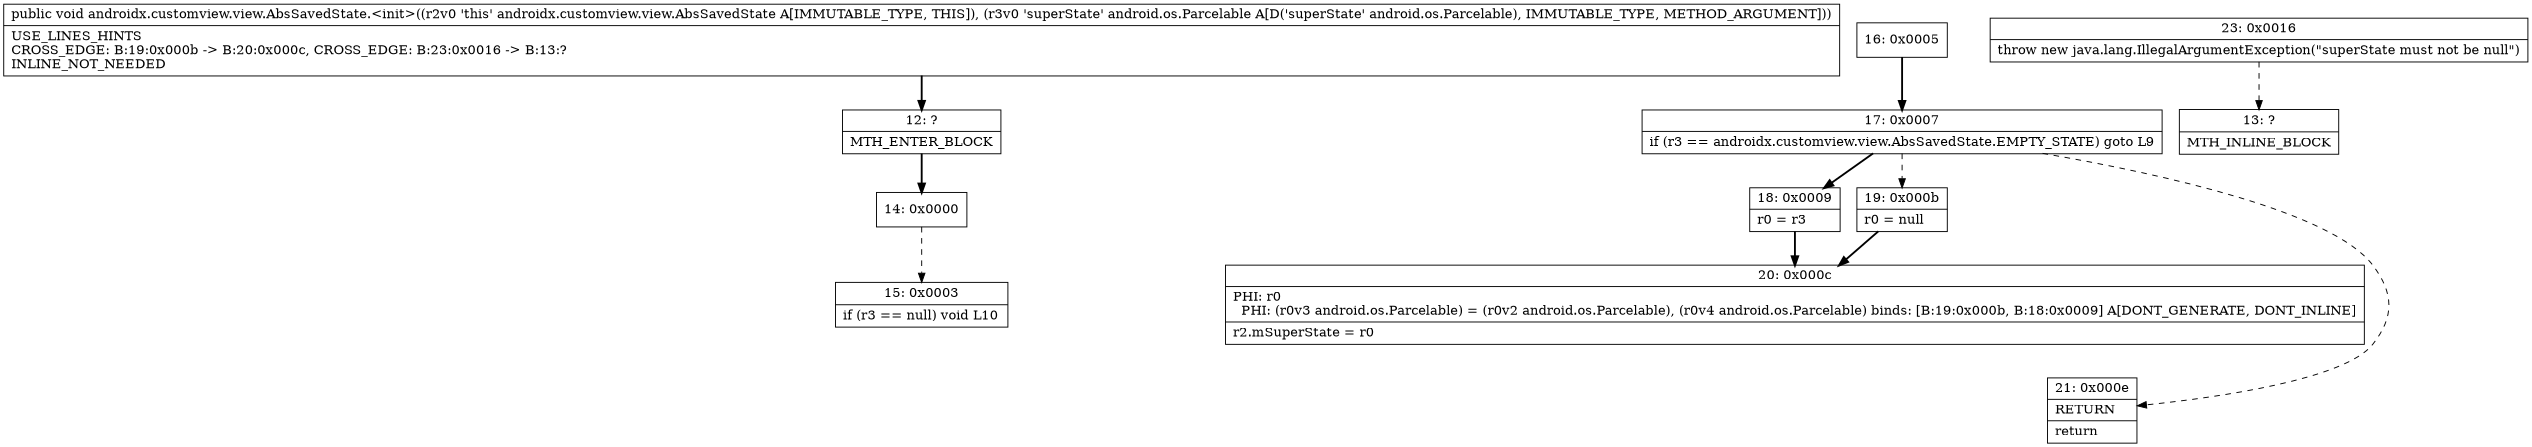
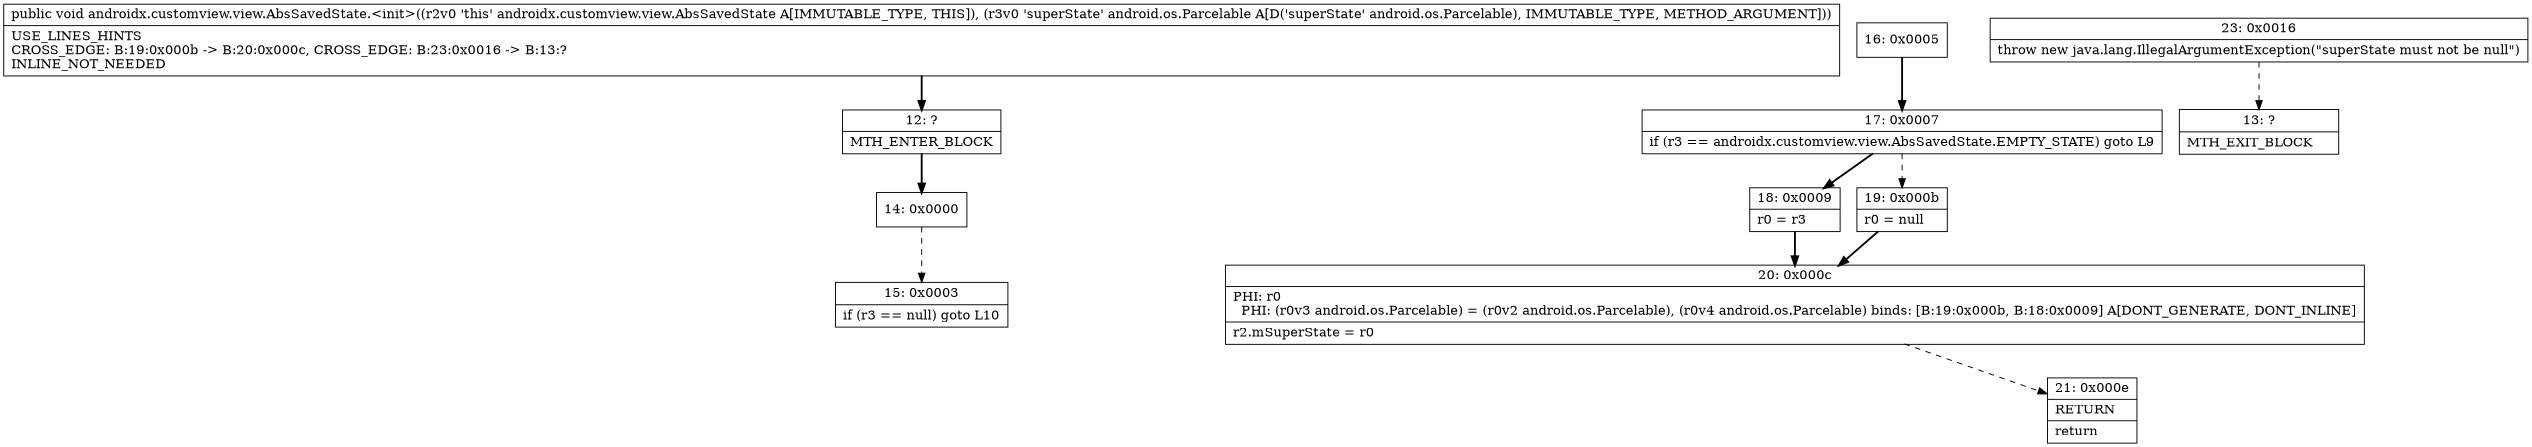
(2259, 143) -> (2250, 143)
(2362, 255) -> (1971, 367)
(921, 315) -> (922, 315)
